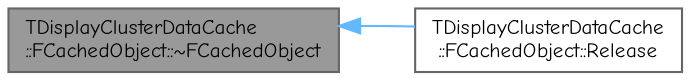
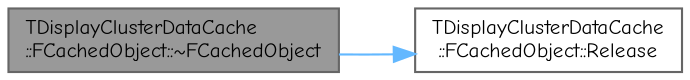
(388, 26) -> (366, 55)
